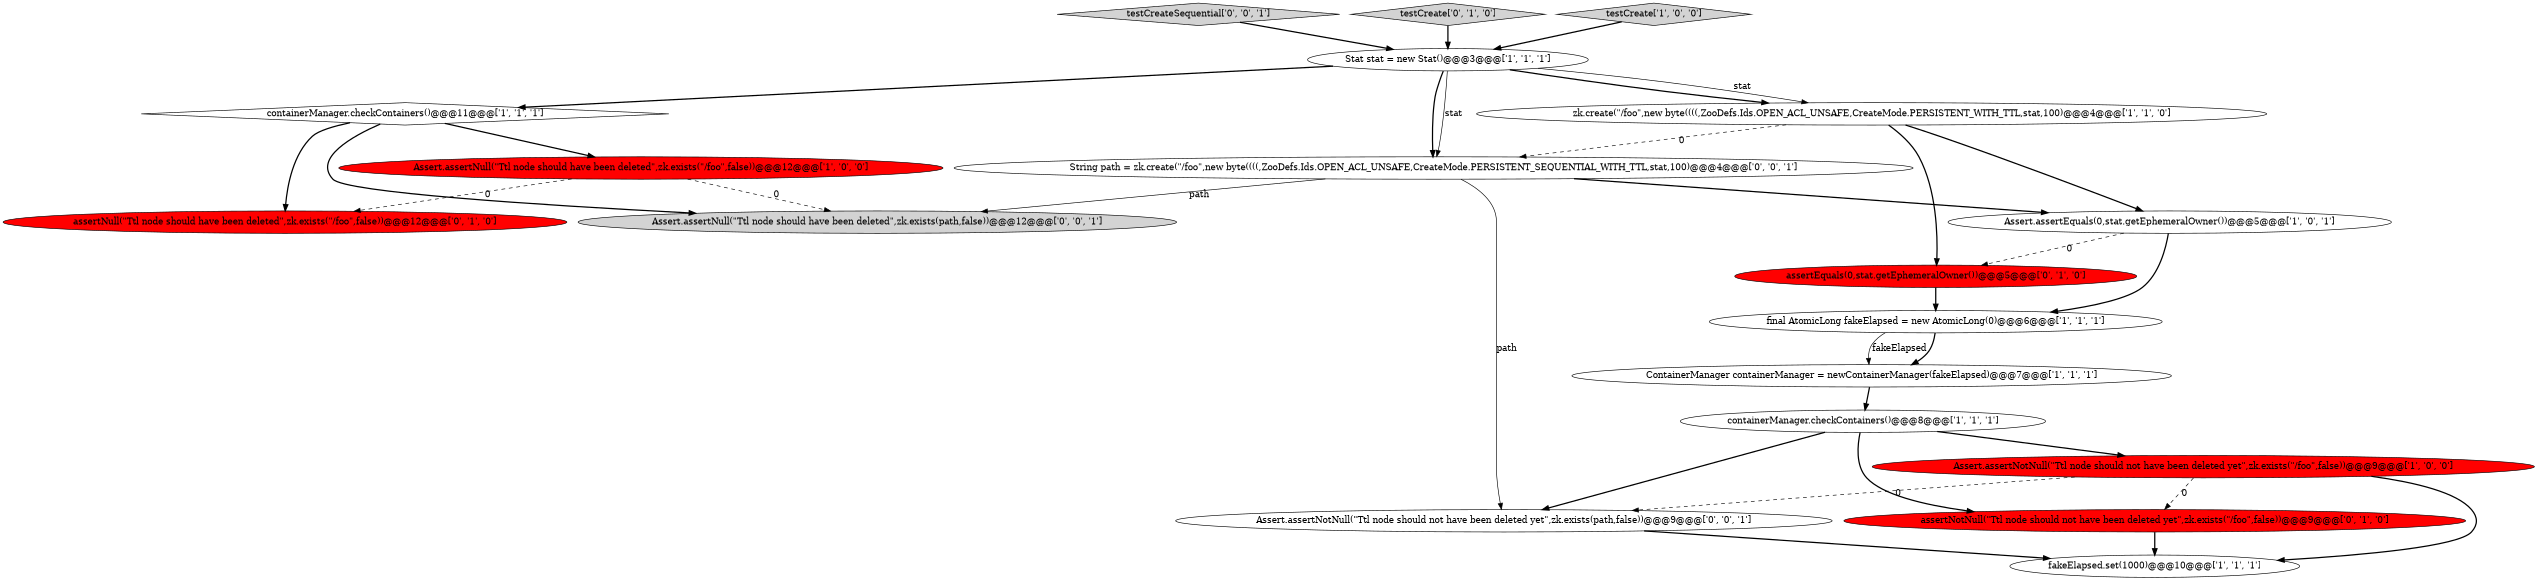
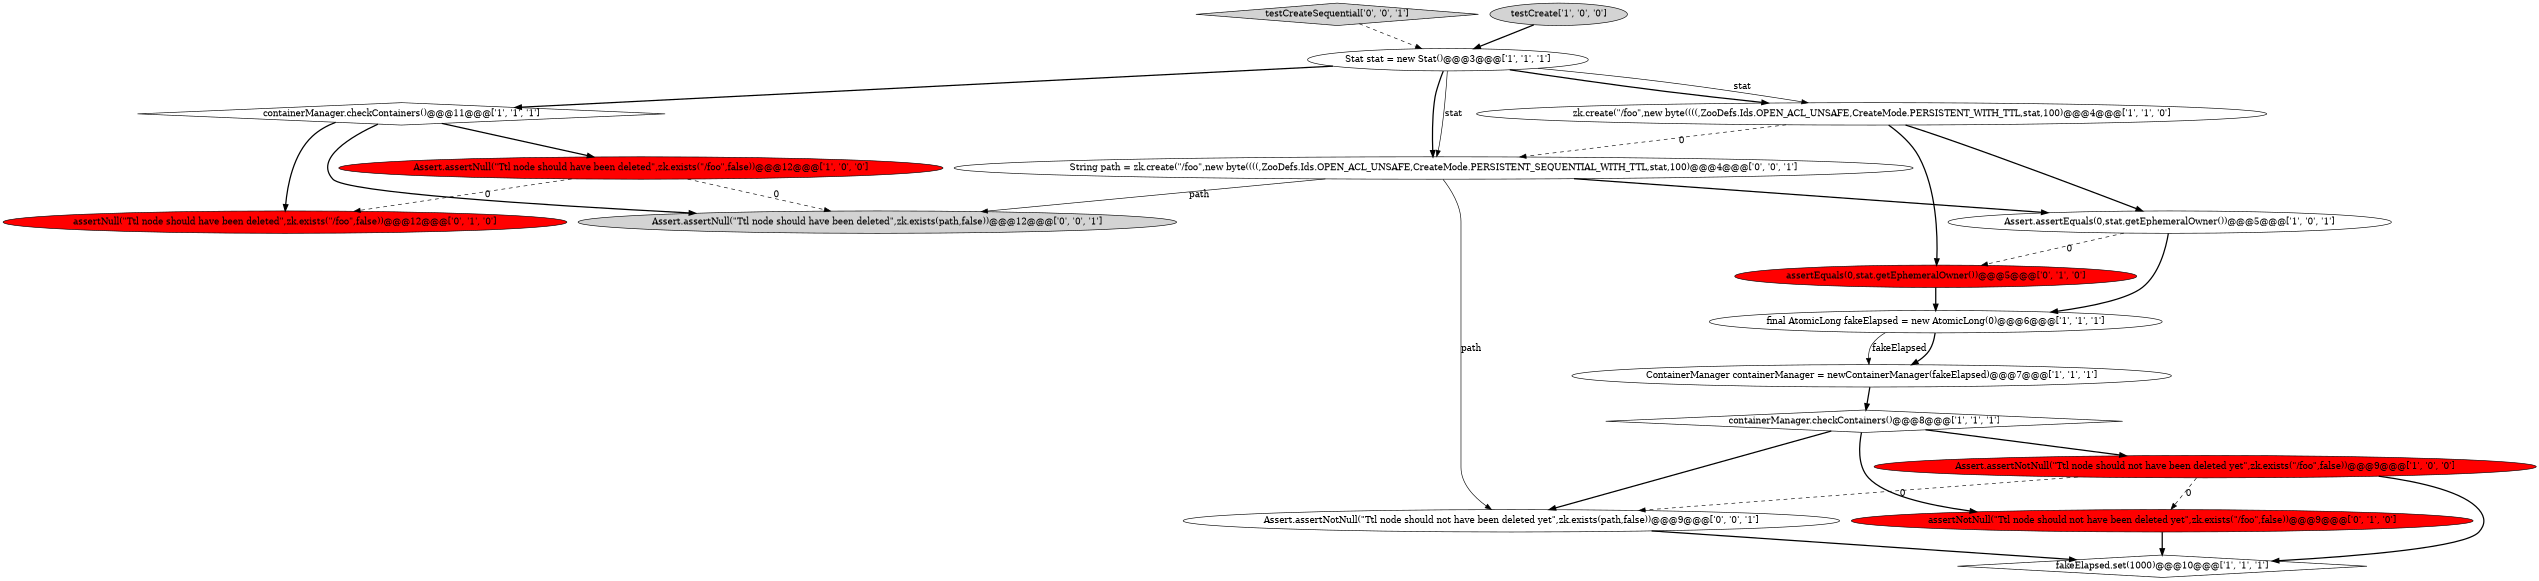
(1448, 14) -> none
(1654, 14) -> (1559, 14)
(1313, 35) -> (1388, 35)
(1863, 421) -> (1864, 421)
(2155, 566) -> (2162, 566)
